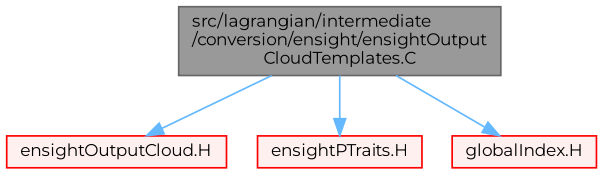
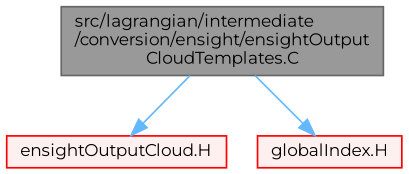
(340, 152) -> none
